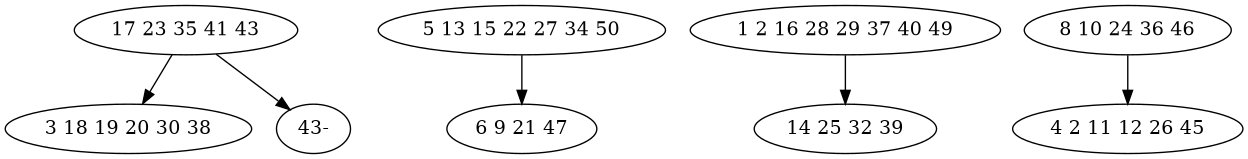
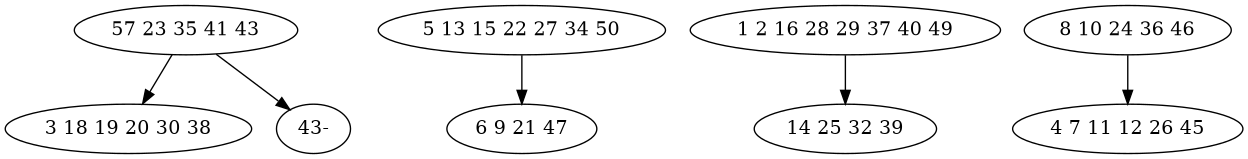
(186, 30) -> (186, 30)
(1128, 129) -> (1128, 129)
